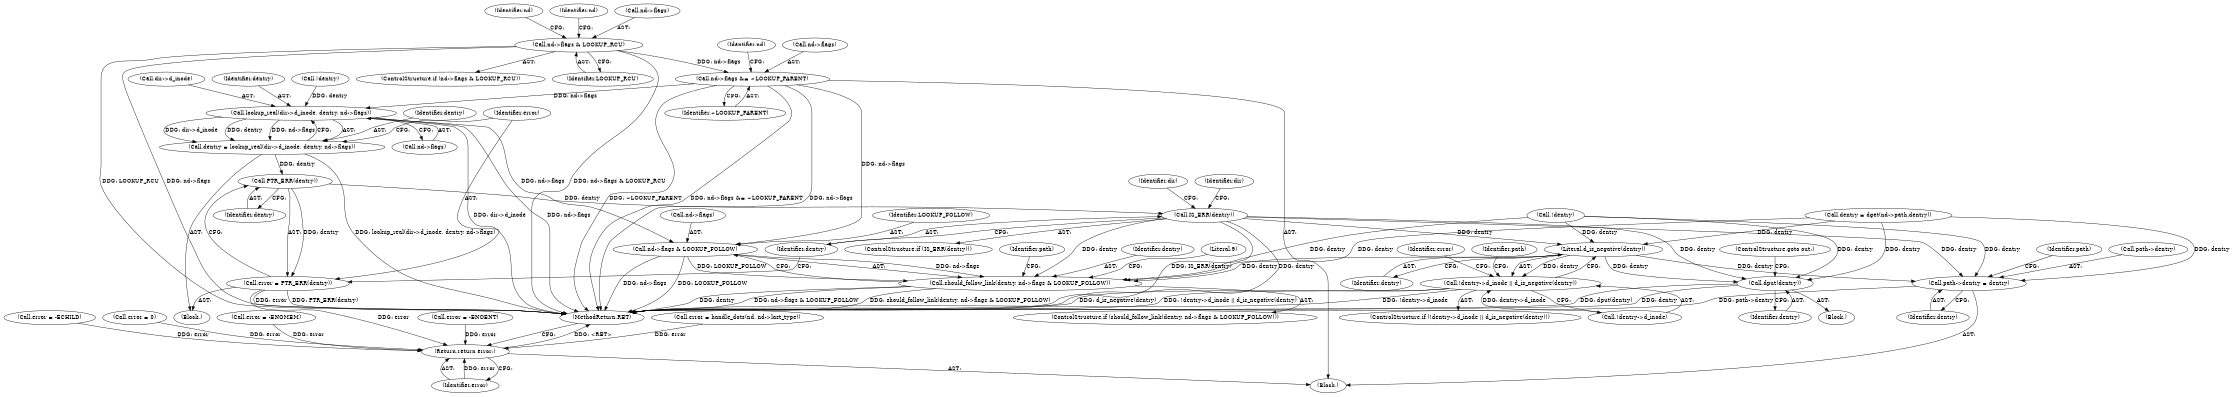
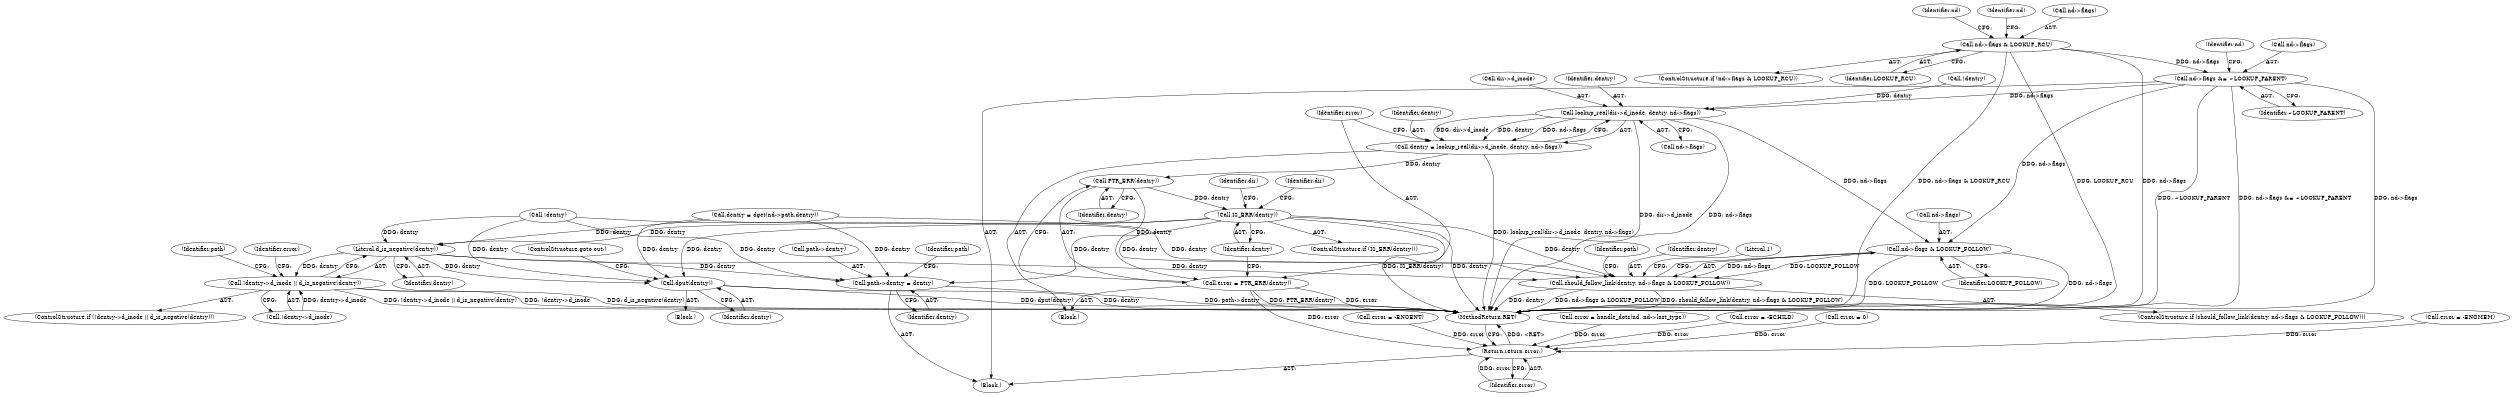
(1224, 249) -> (1758, 249)
none -> (1968, 265)
